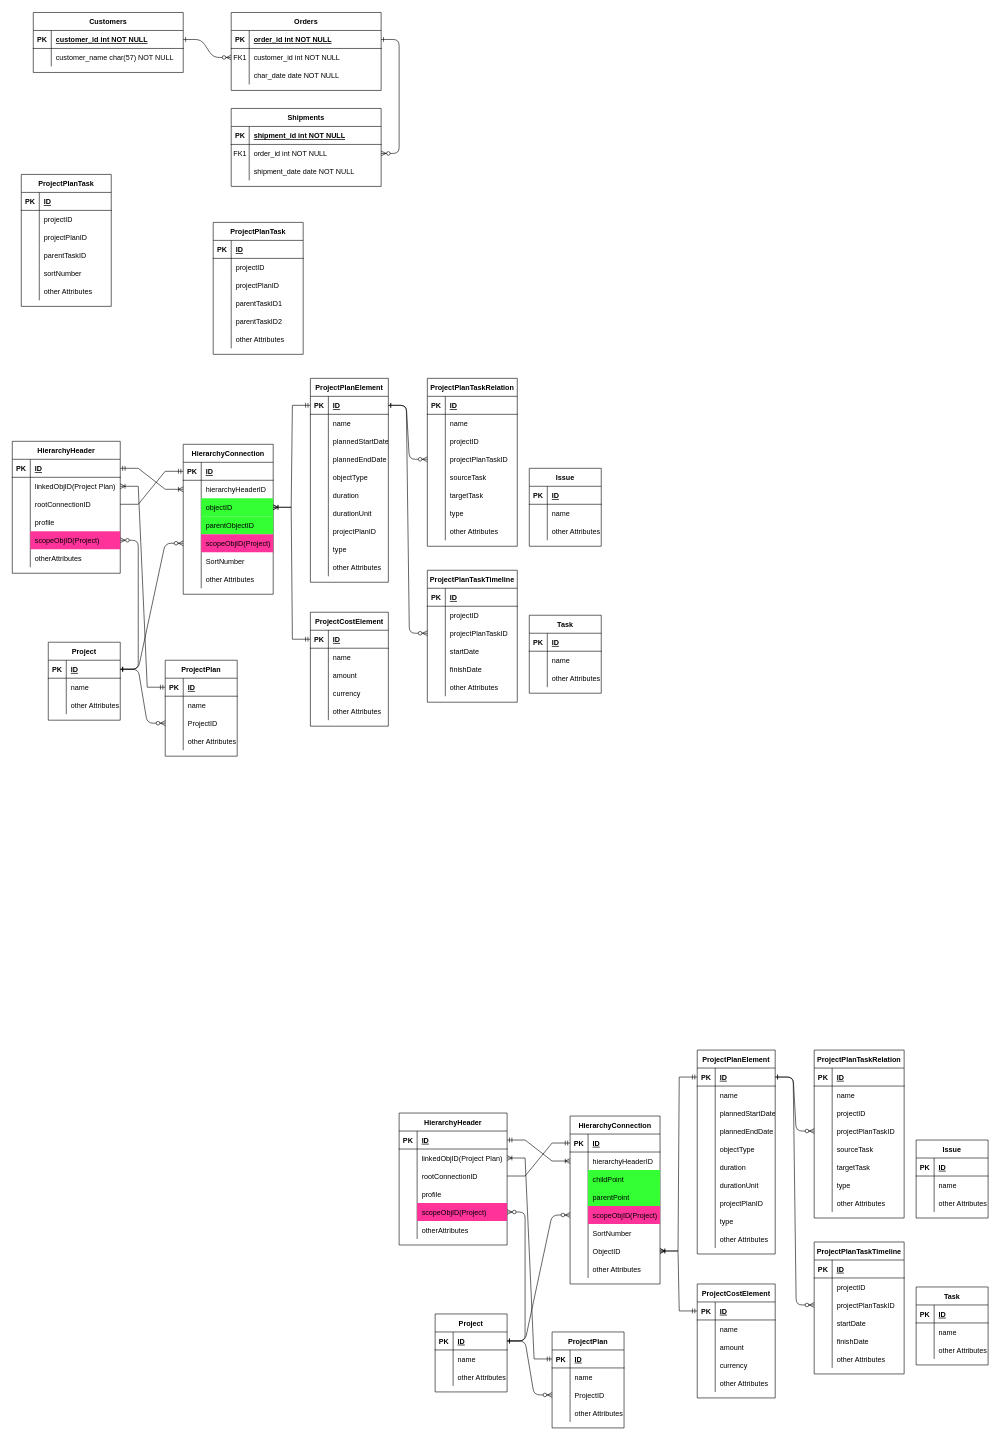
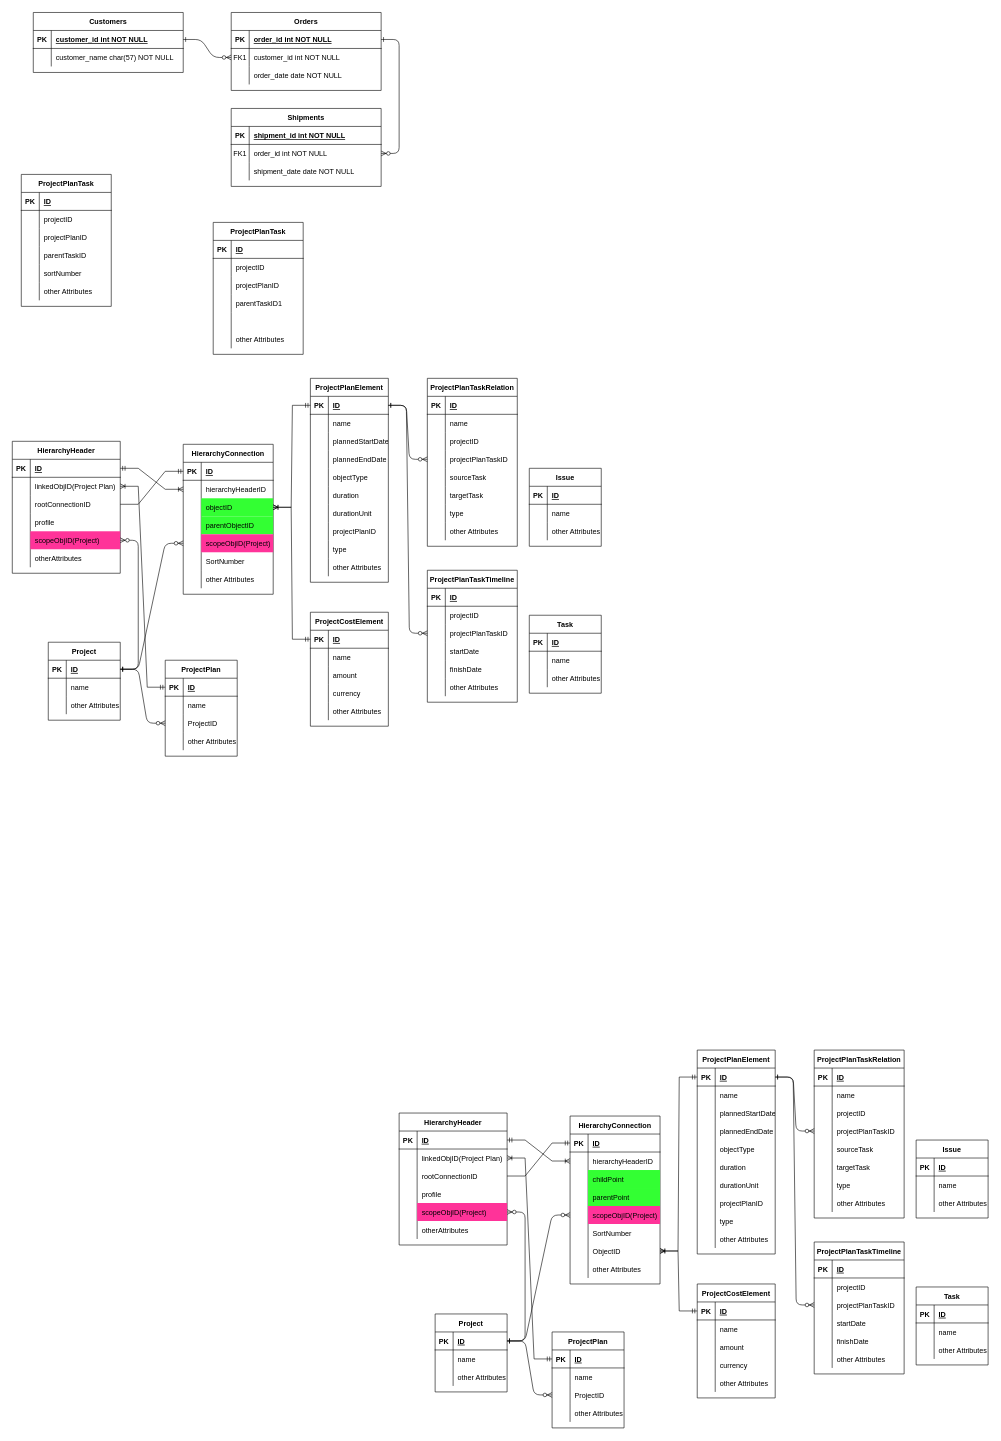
(297, 76) -> (299, 76)
(267, 321) -> none
